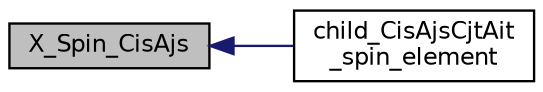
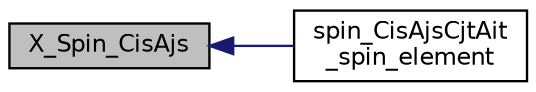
(414, 46) -> (411, 46)
